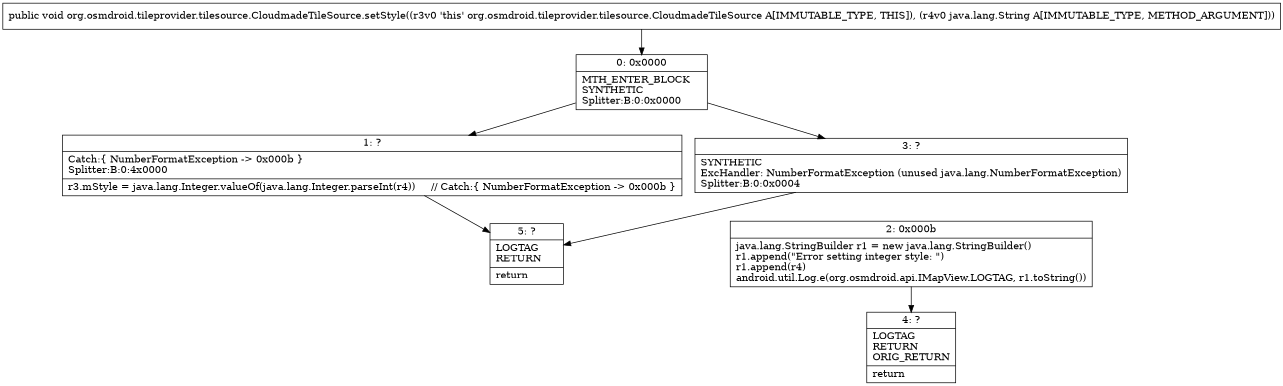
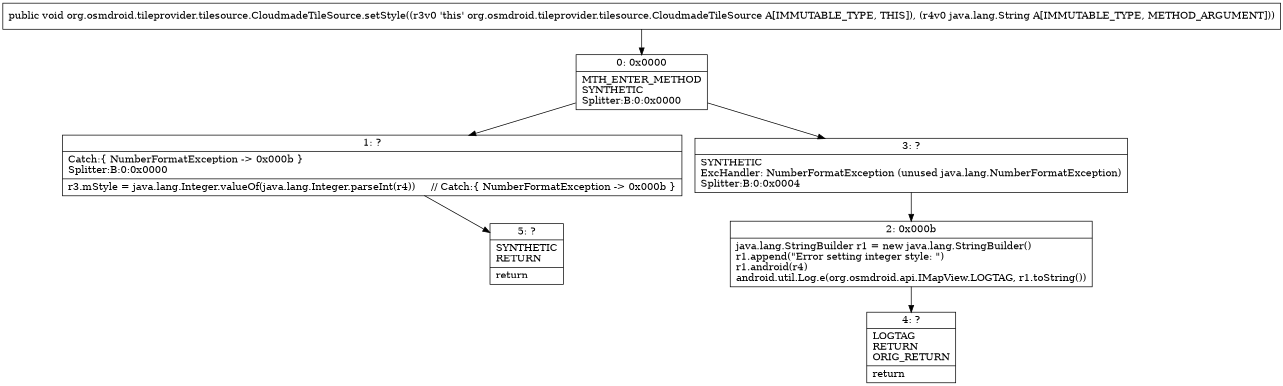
(636, 80) -> (642, 80)
(118, 170) -> (118, 170)
(683, 218) -> (911, 203)
(517, 248) -> (527, 248)
(771, 267) -> (772, 267)
